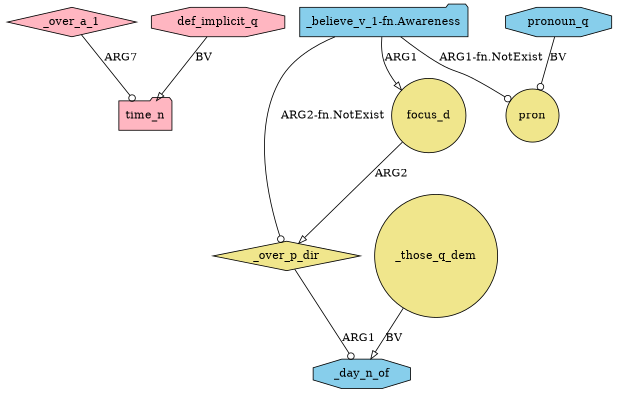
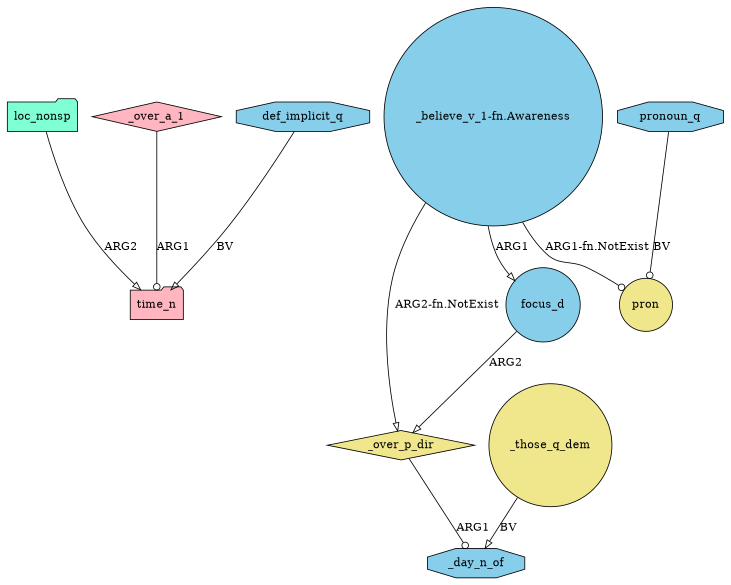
(218, 22) -> (303, 117)
(384, 22) -> (493, 117)
(121, 58) -> (174, 247)
(429, 116) -> (543, 305)
none -> (42, 117)
(266, 122) -> (388, 309)
